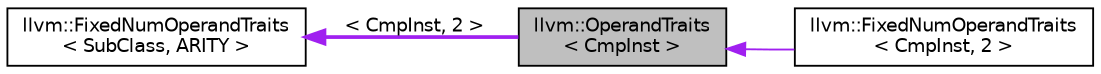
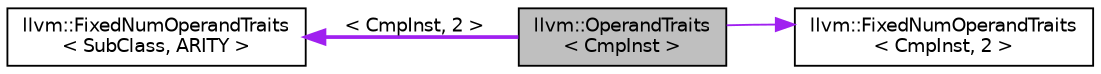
(770, 50) -> (751, 25)
